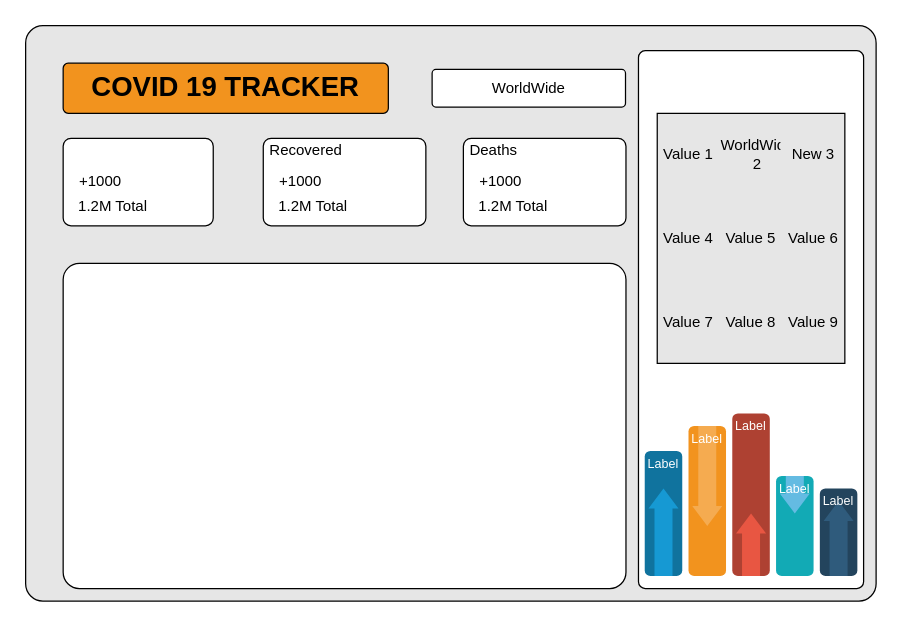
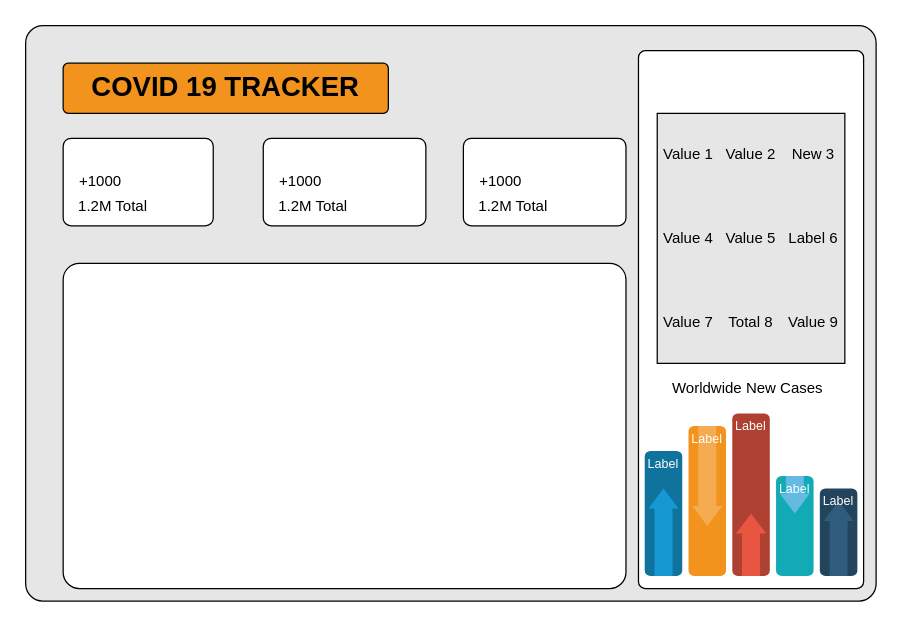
(529, 88) -> none
(338, 151) -> none
(538, 151) -> none
(751, 154) -> (751, 154)
(813, 238) -> (813, 238)
(751, 322) -> (751, 322)
none -> (748, 388)
